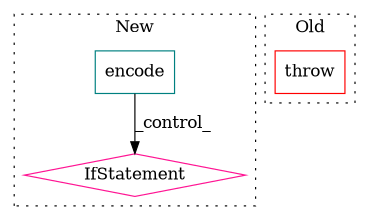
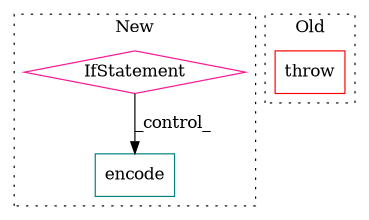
(135, 118) -> (135, 118)
